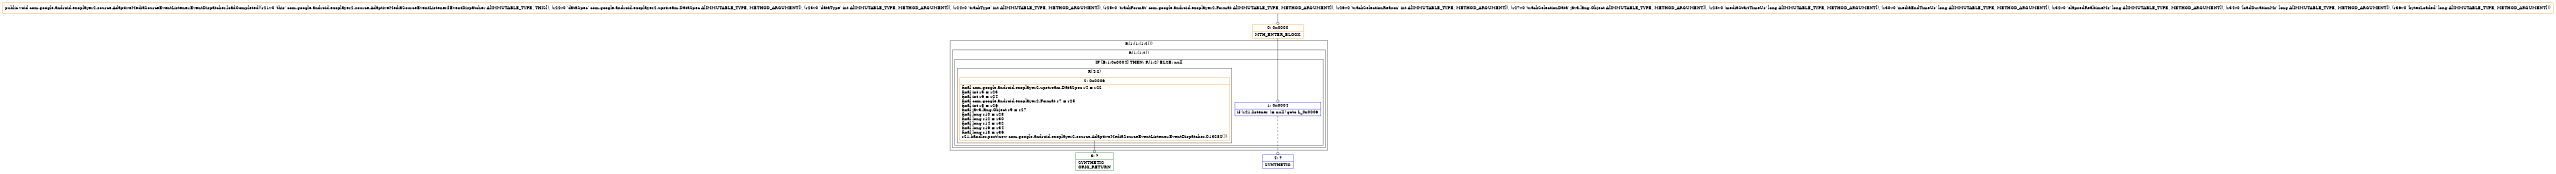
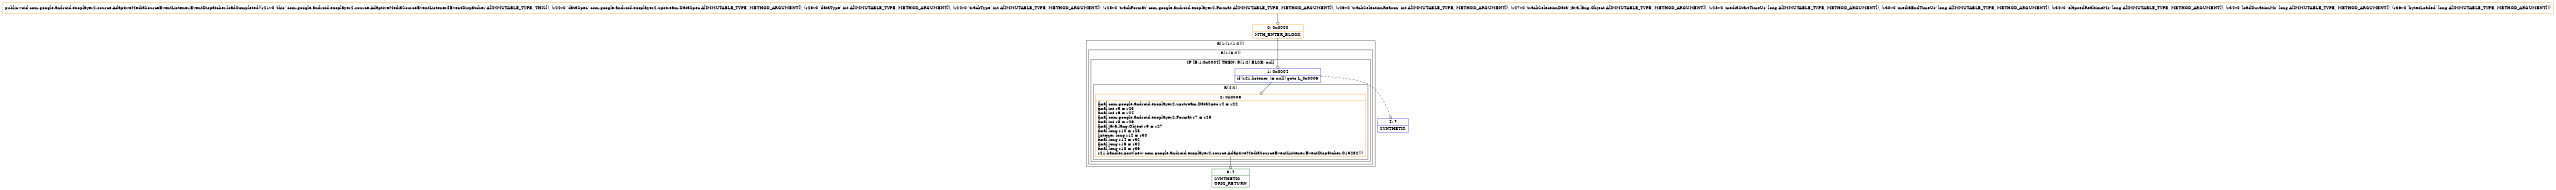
(1139, 53) -> (1231, 53)
none -> (1267, 87)
(983, 119) -> (1123, 135)
